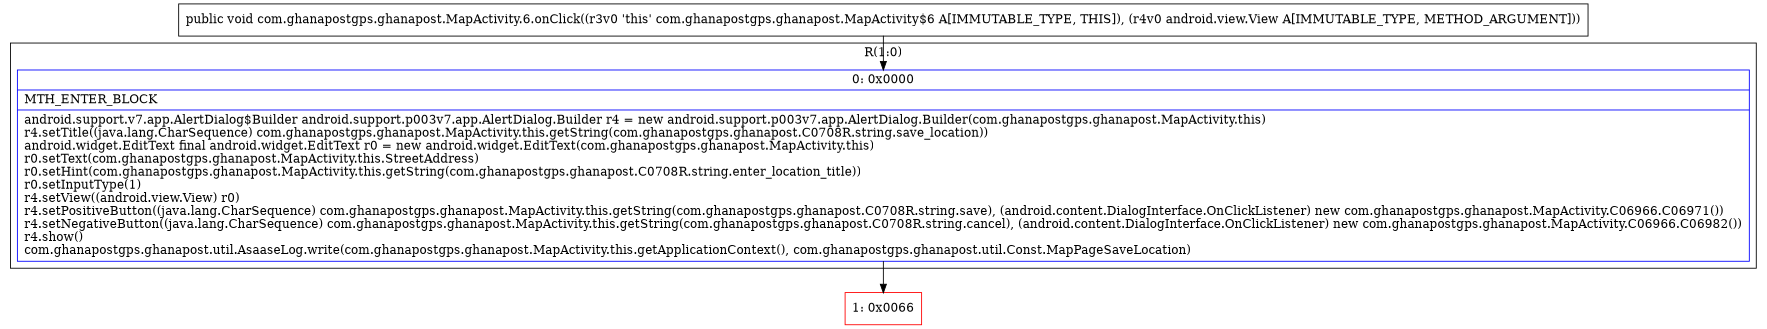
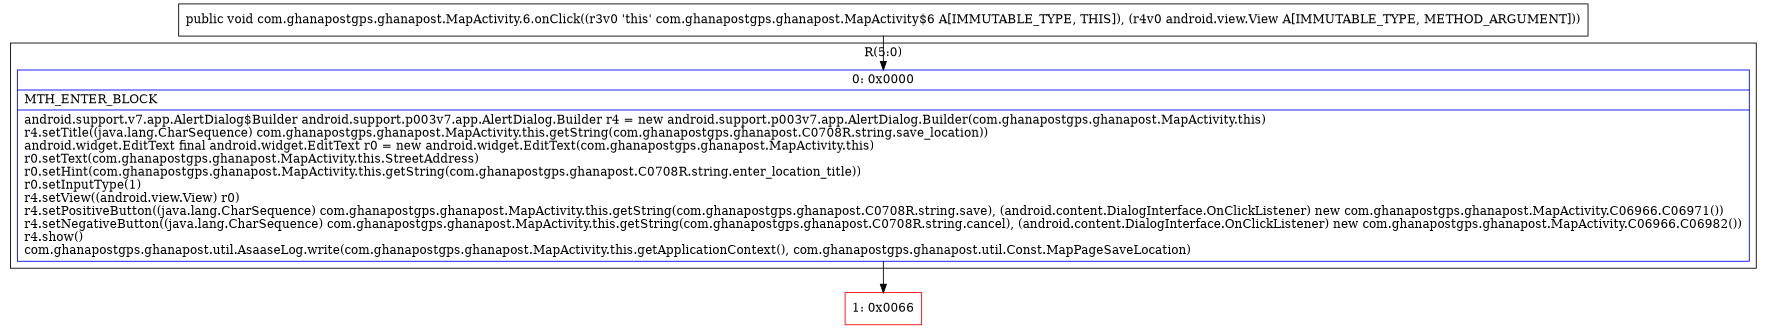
(883, 53) -> (883, 53)
